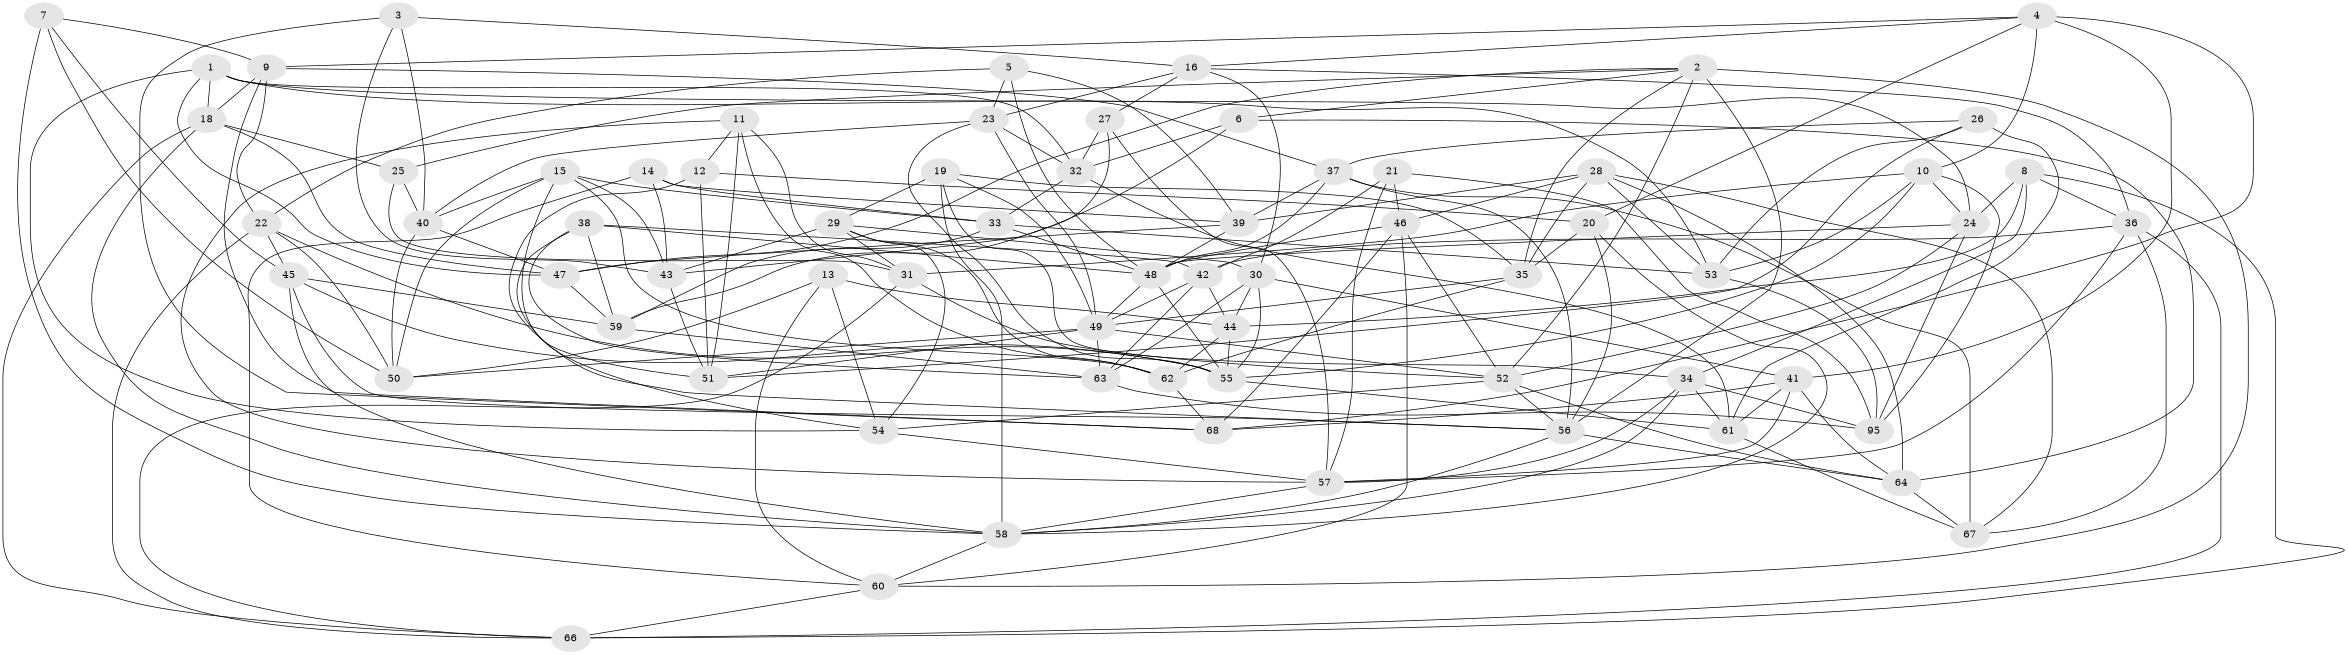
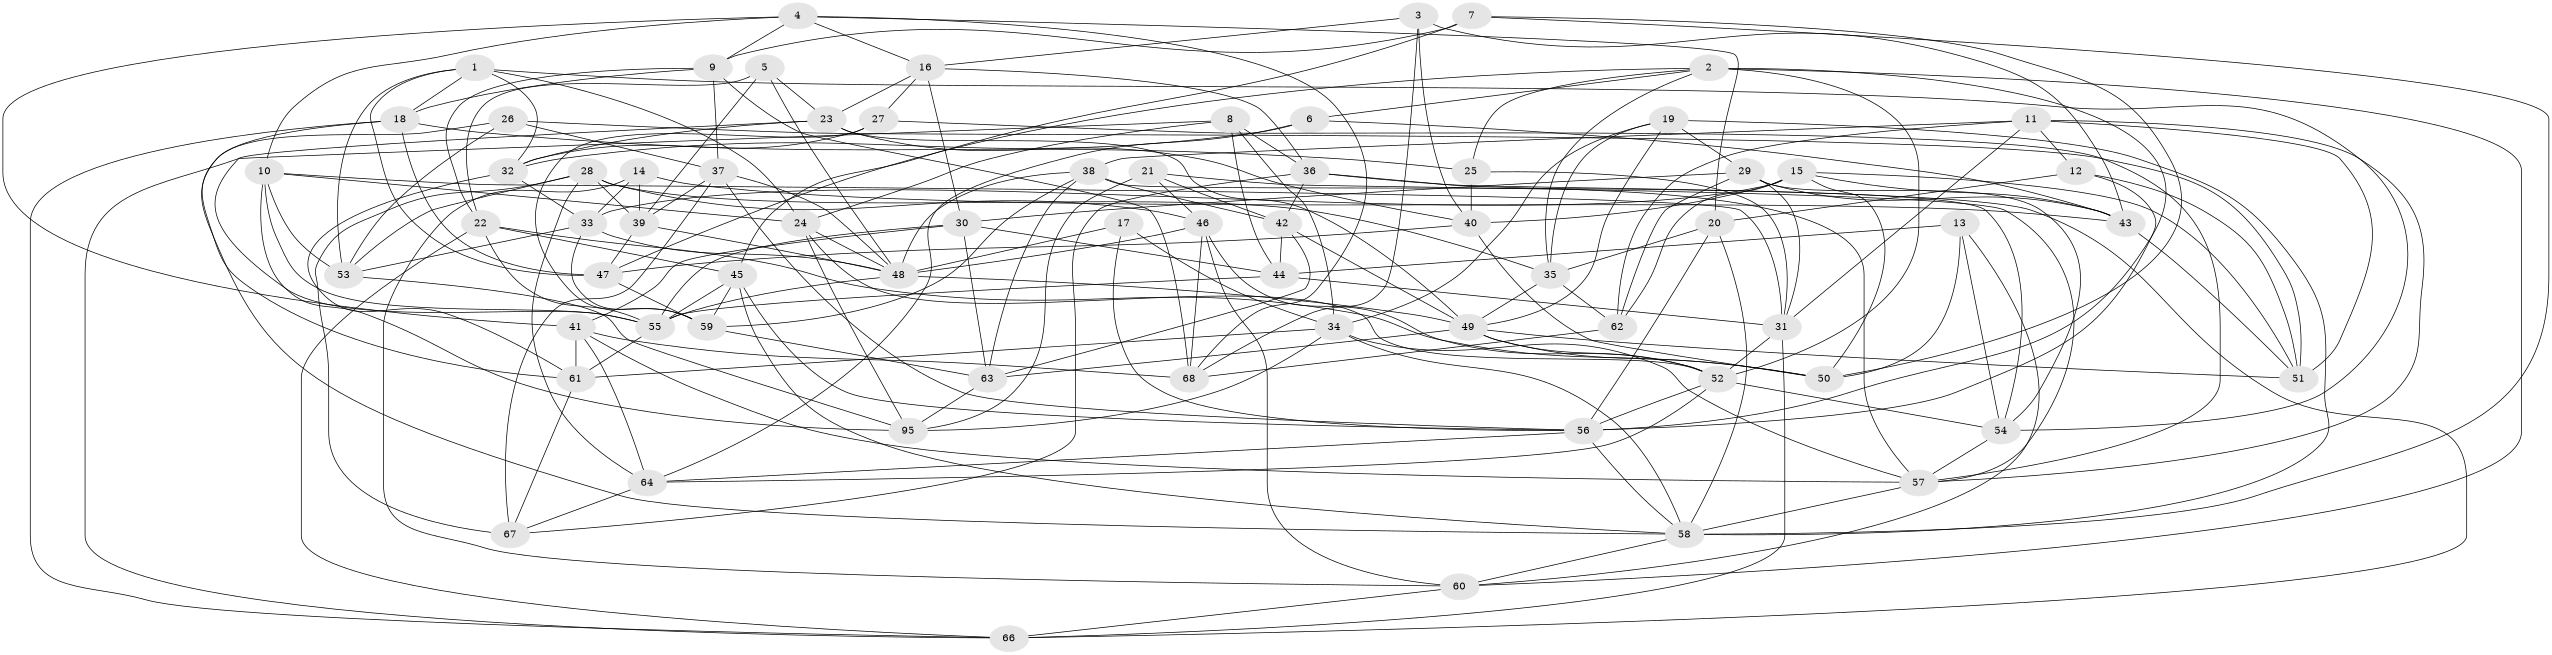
none -> (1490, 142)
none -> (1124, 223)
(1199, 353) -> (1496, 298)
